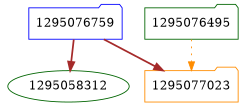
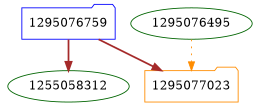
(191, 24) -> (191, 24)
(69, 86) -> (69, 86)
